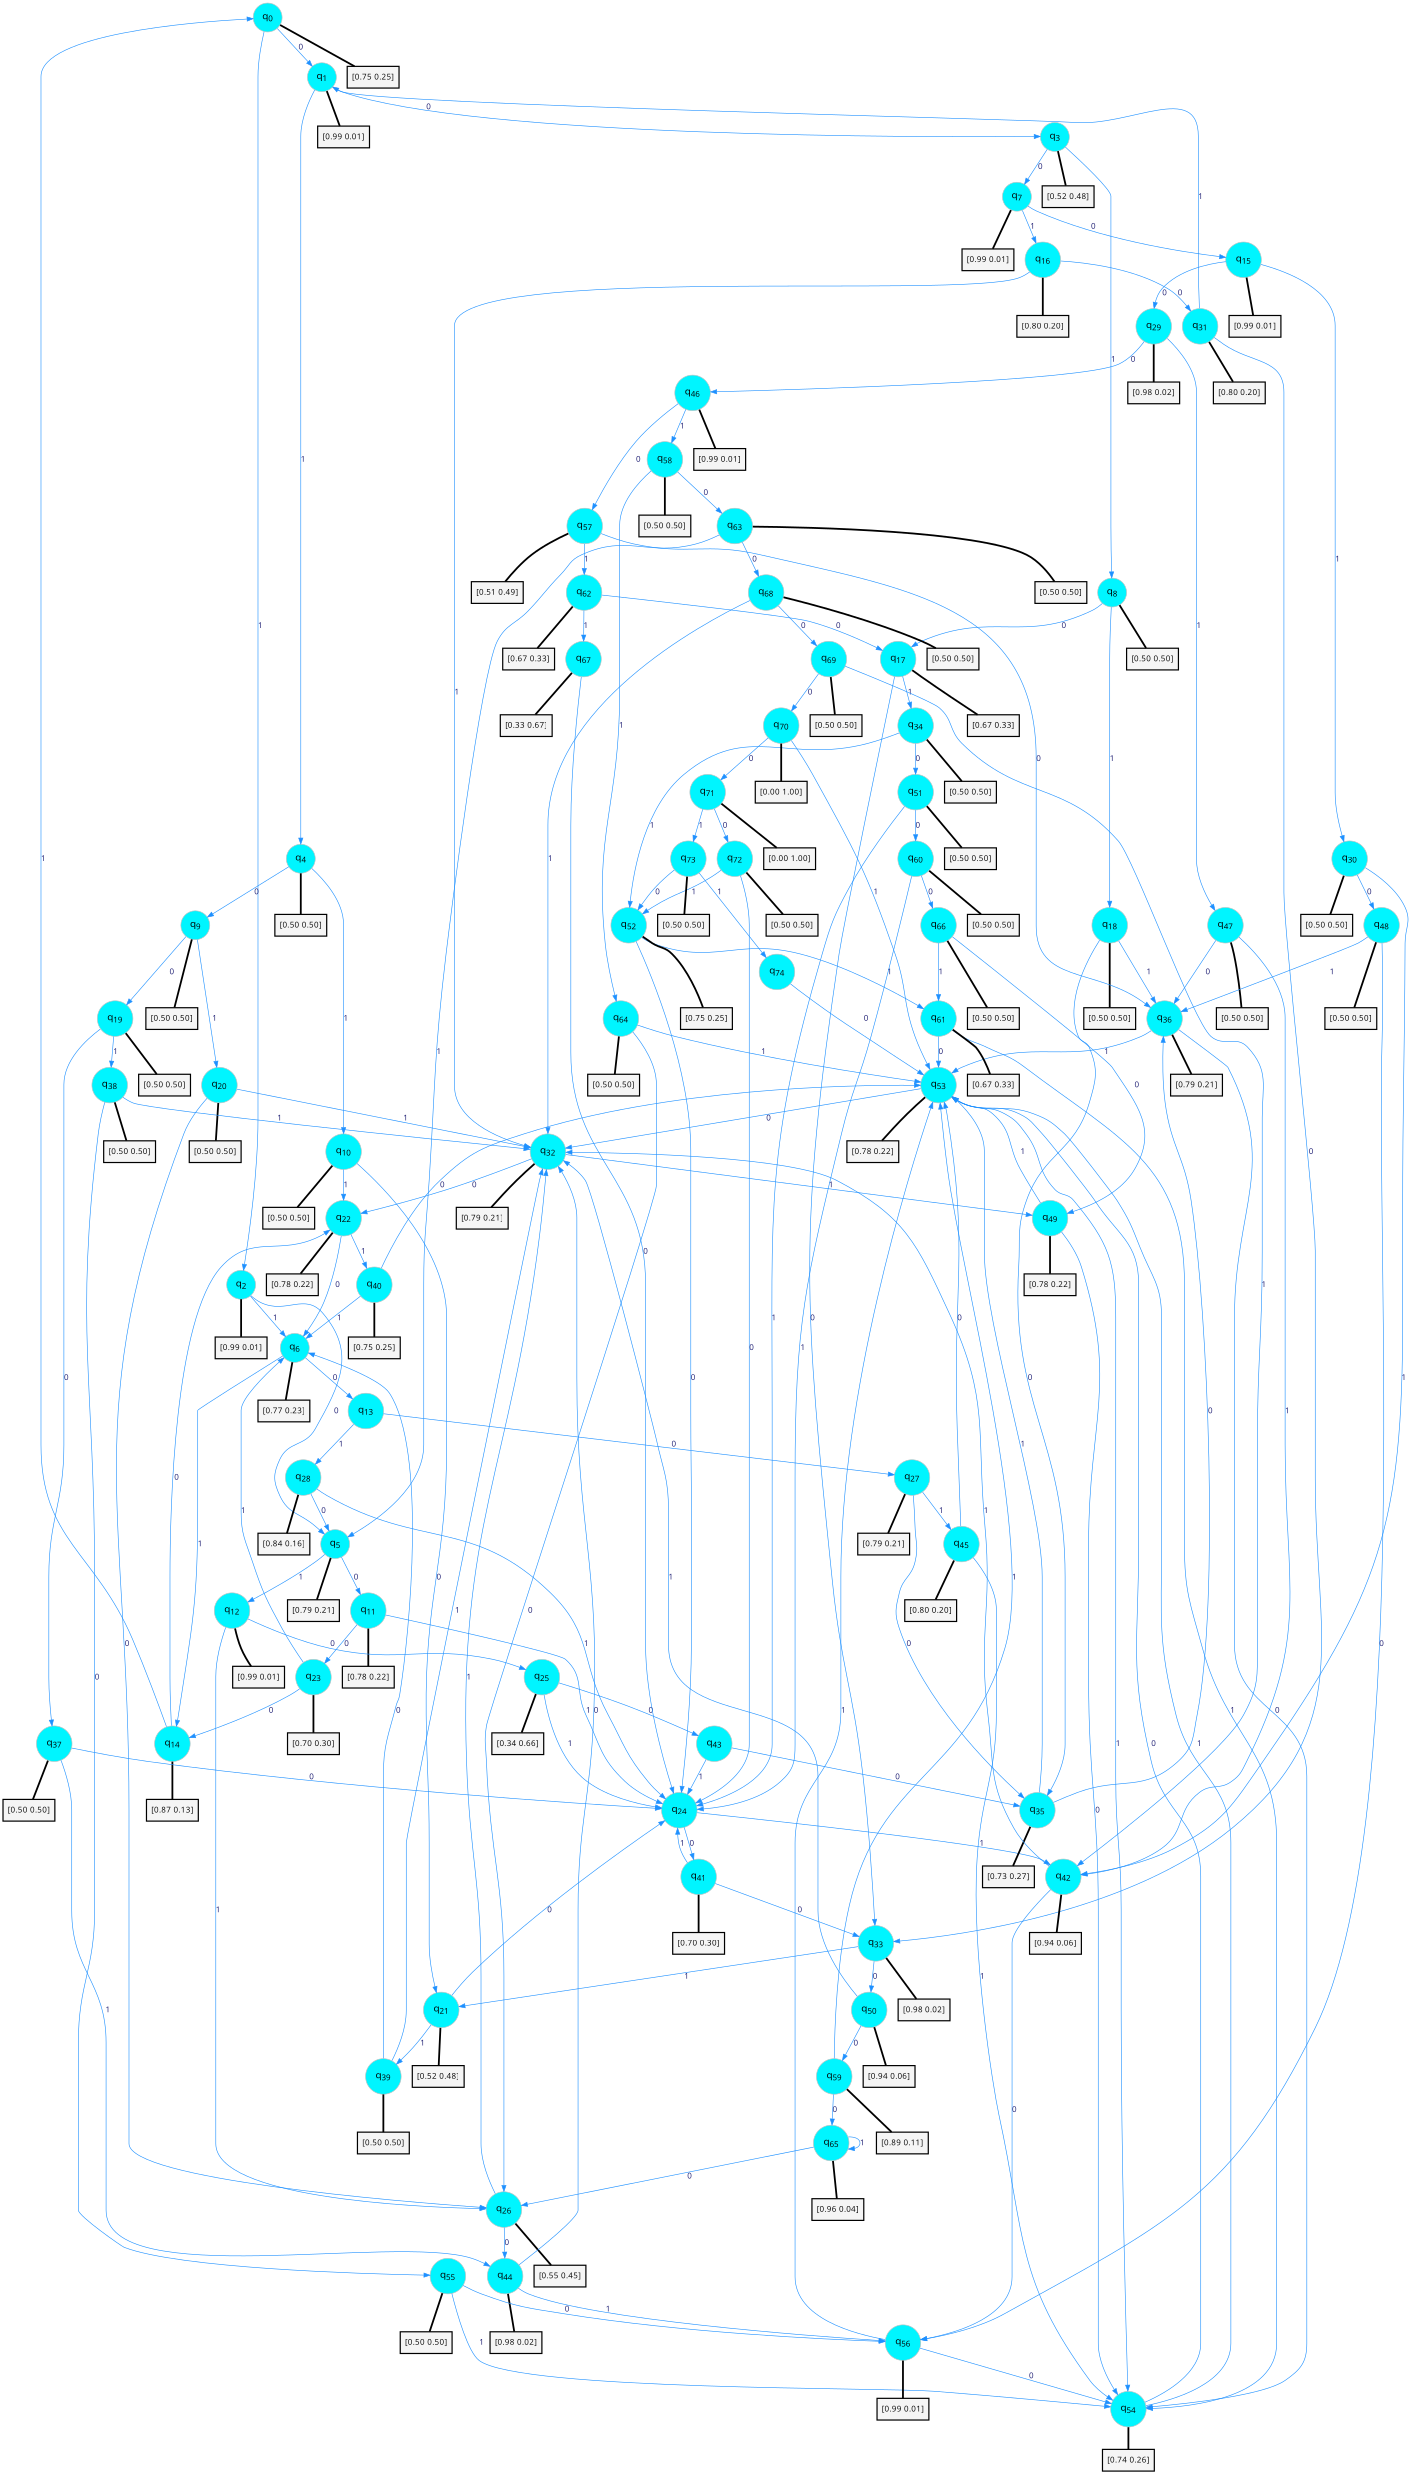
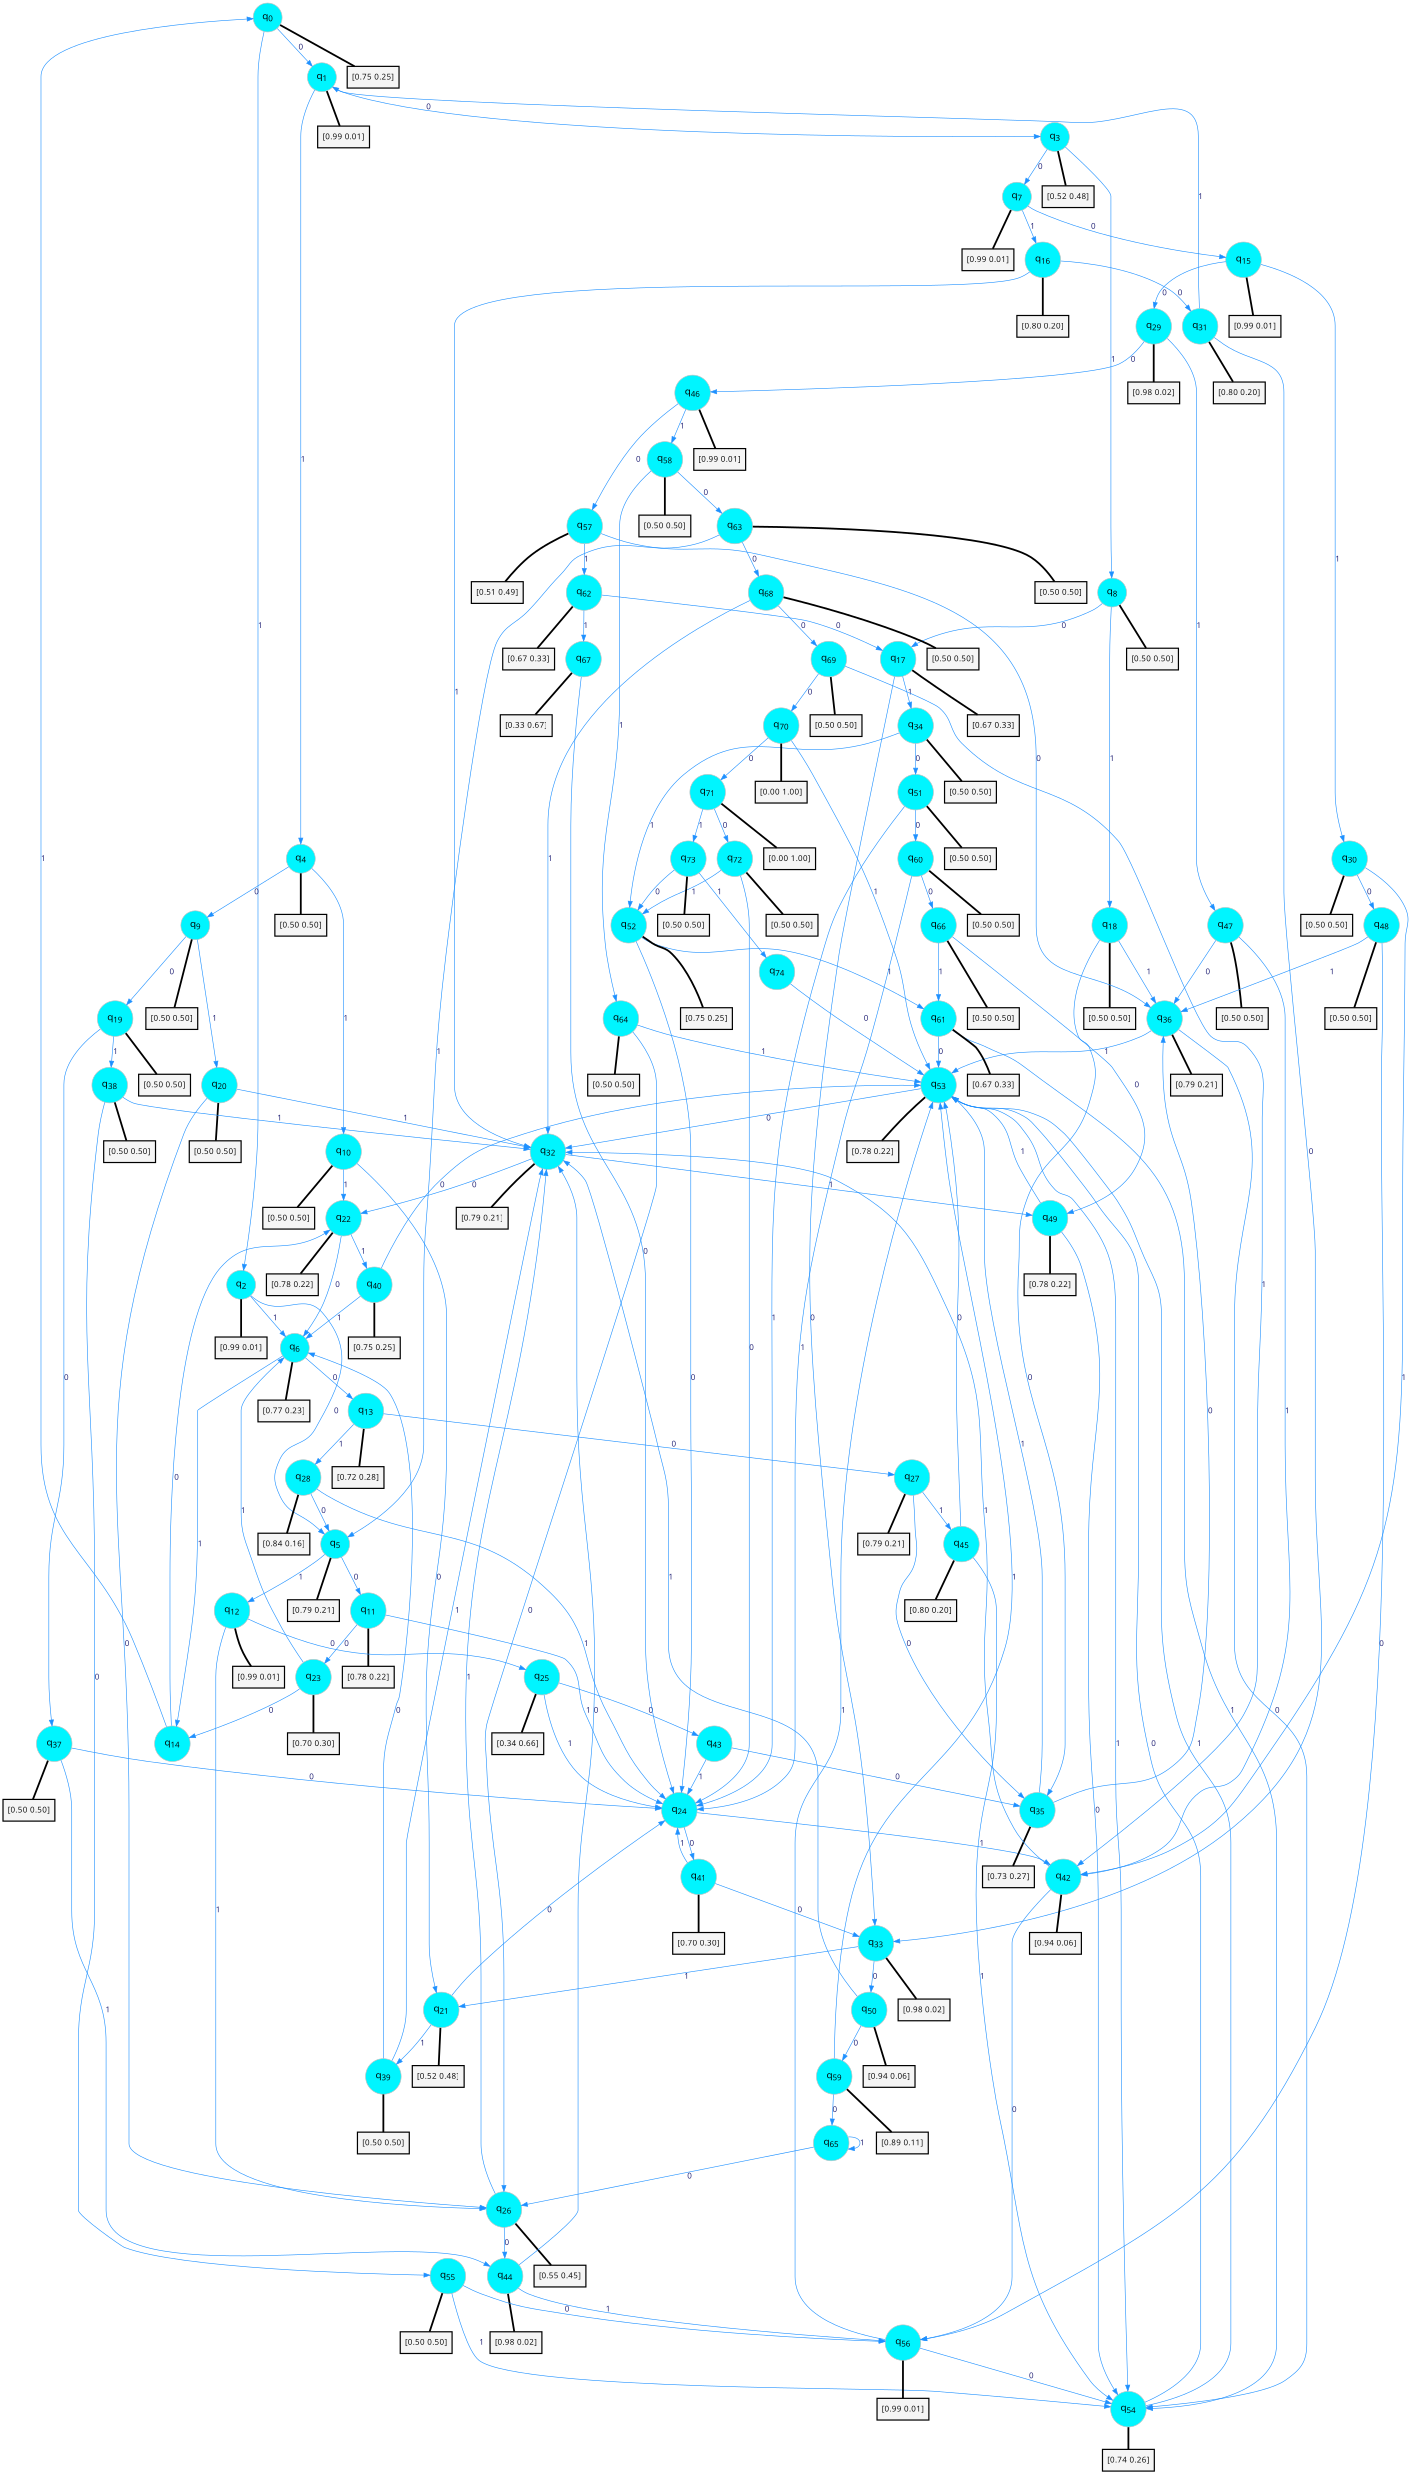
none -> (358, 1478)
(172, 1810) -> none
(838, 2210) -> none
